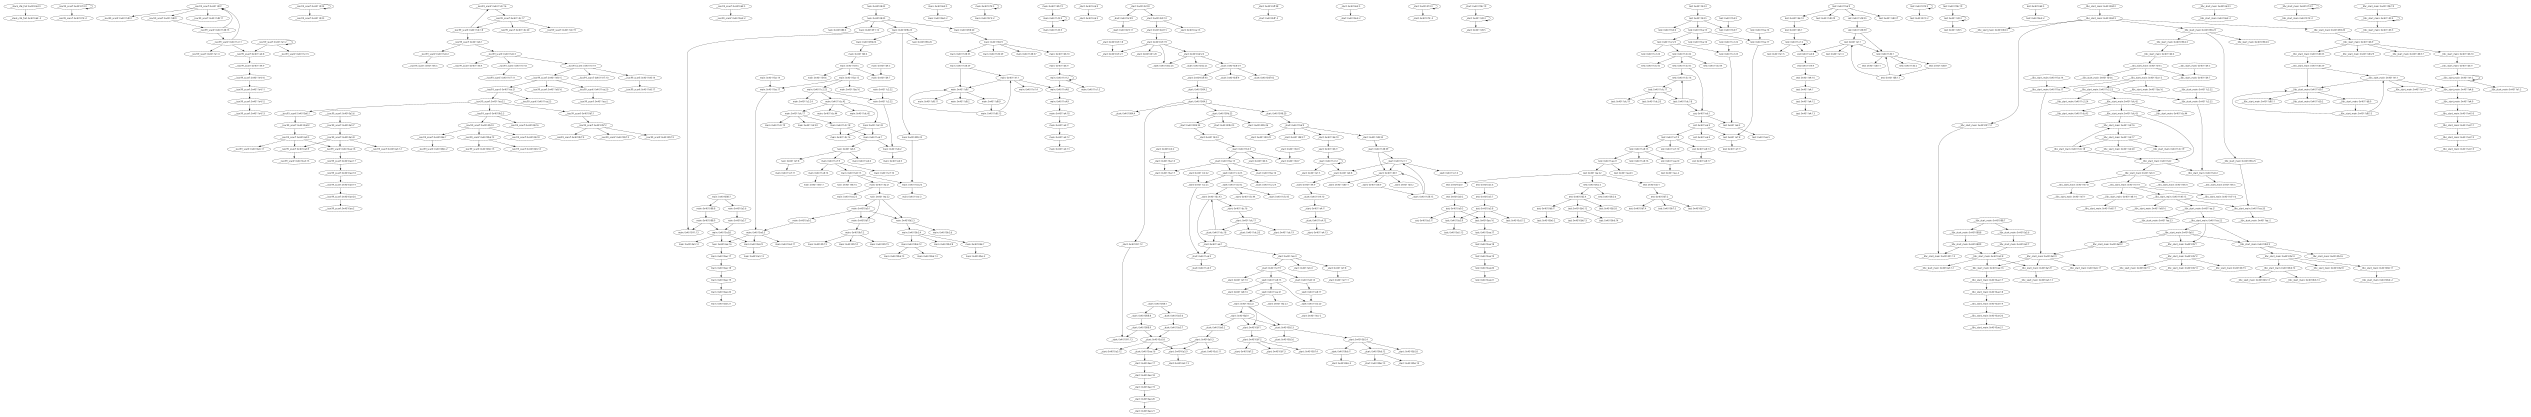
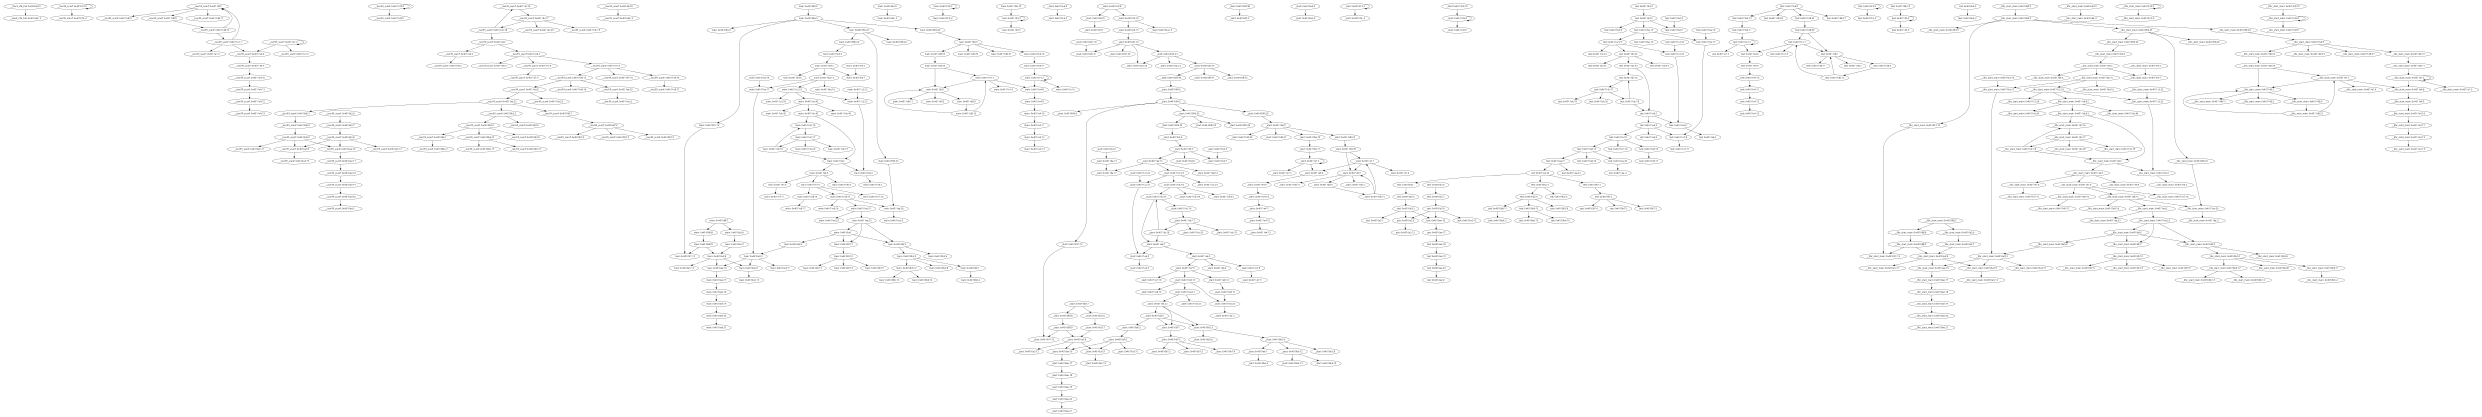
(816, 107) -> (805, 131)
